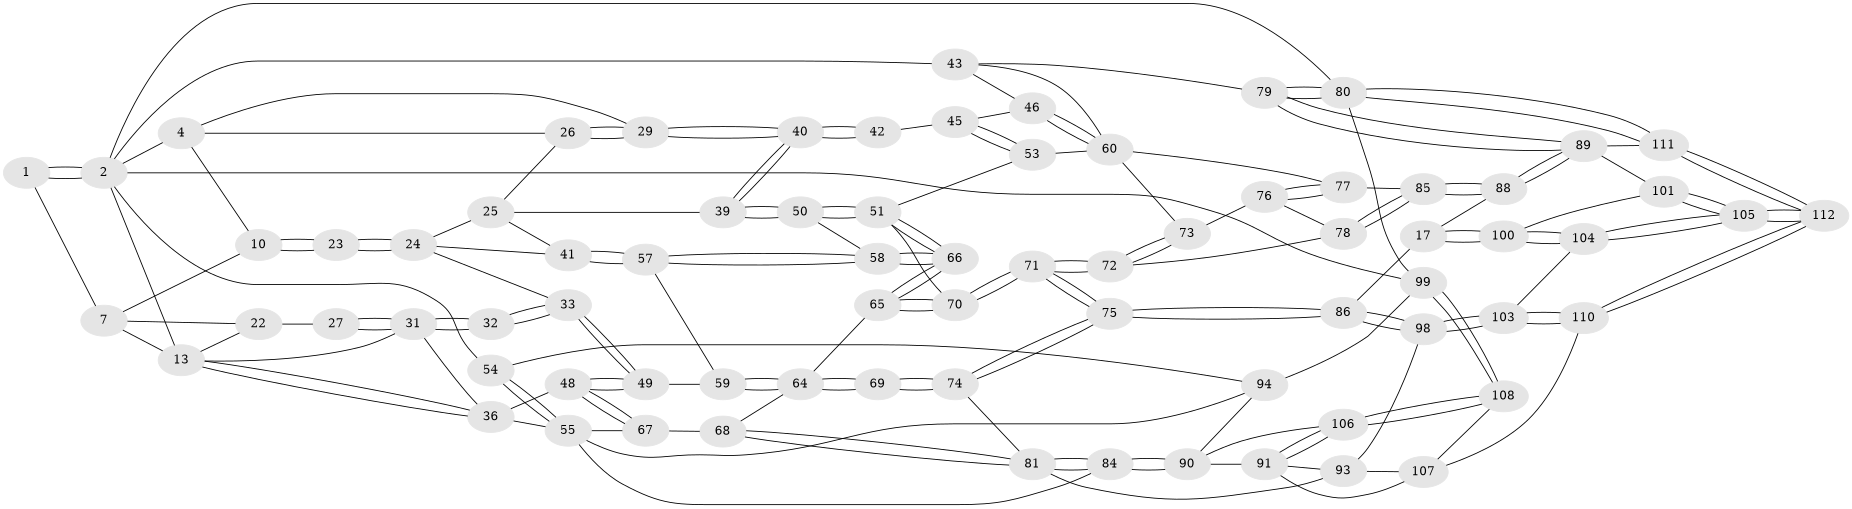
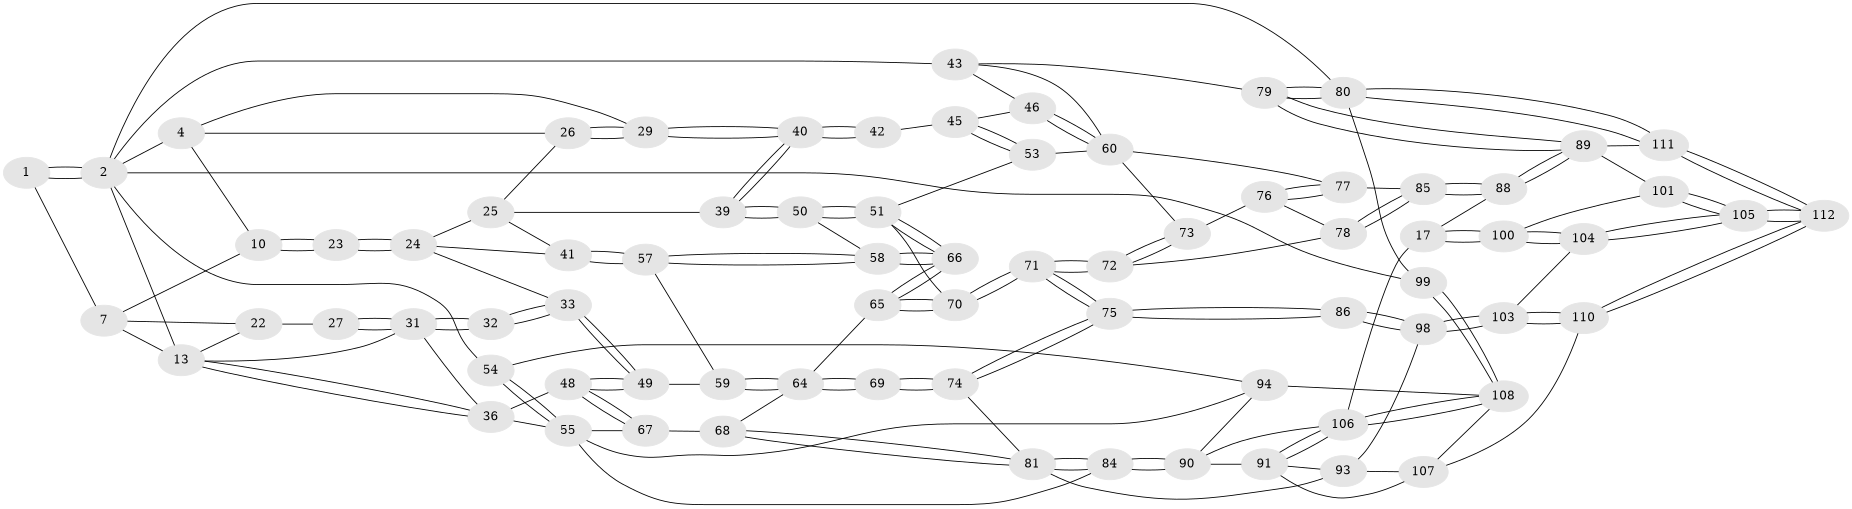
(1378, 280) -> (1371, 330)
(1353, 345) -> (1383, 391)
